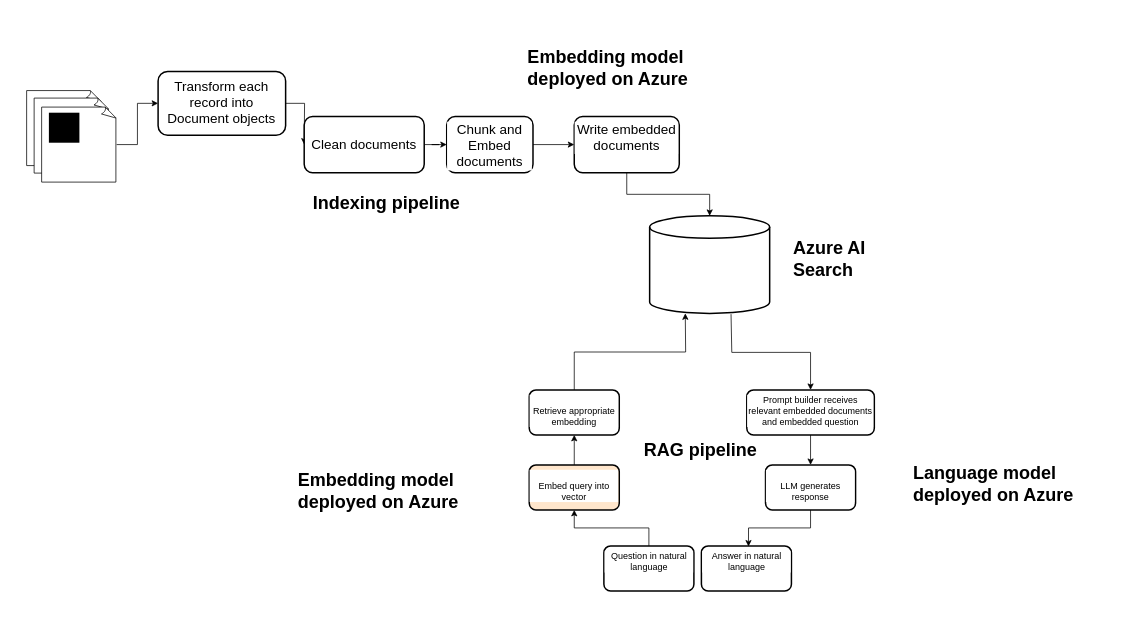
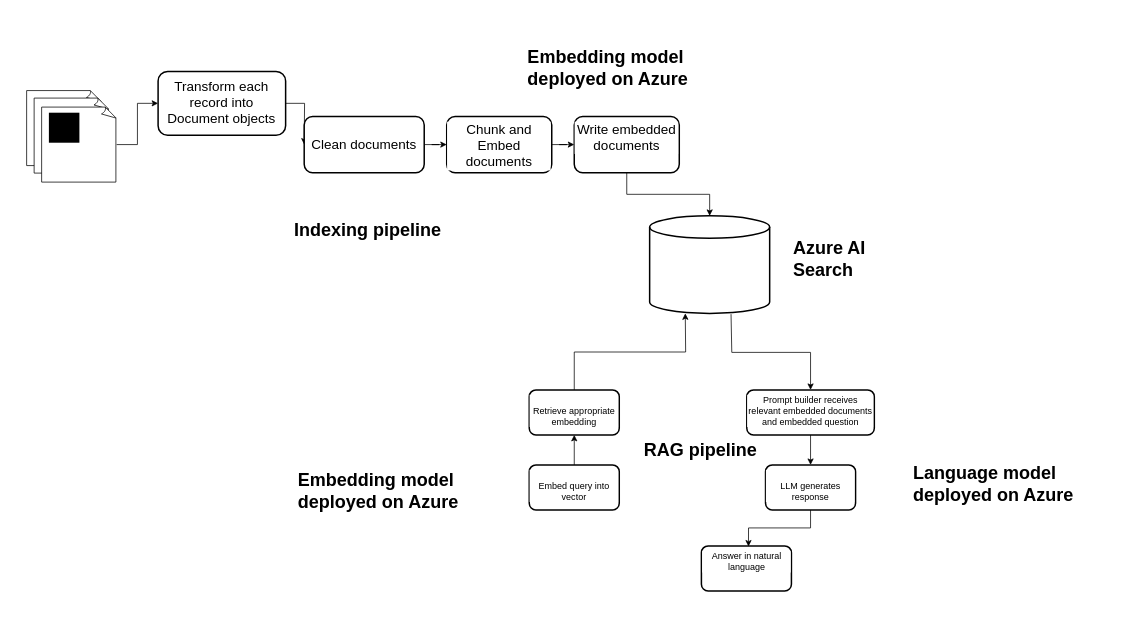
(490, 144) -> (499, 144)
(420, 207) -> (402, 233)
(574, 487) -> (574, 487)
(574, 523) -> none
(649, 568) -> none
